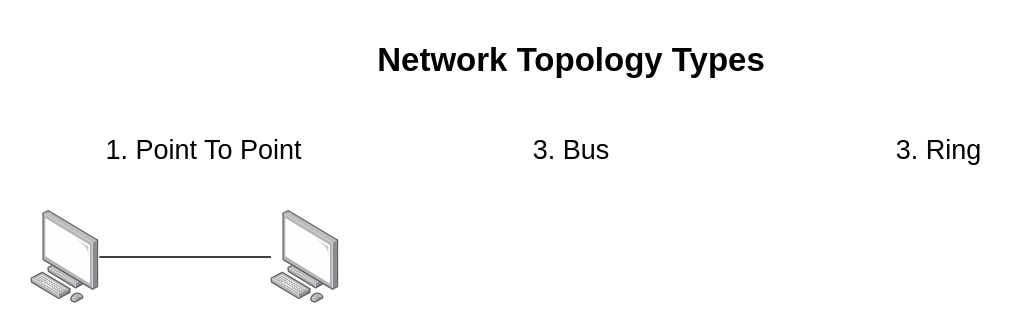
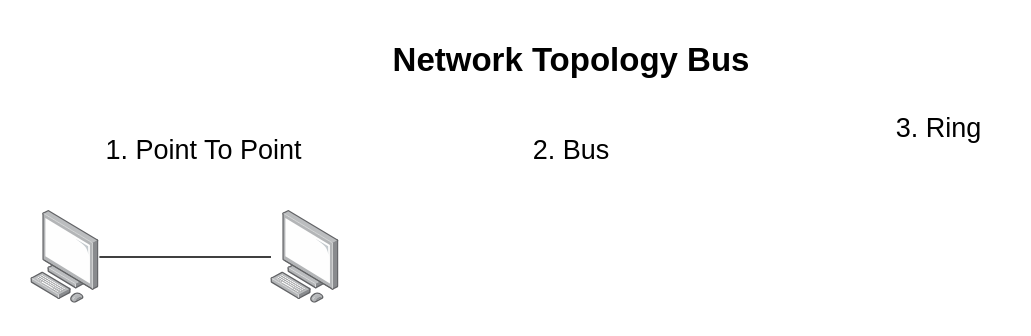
(572, 61) -> (572, 61)
(572, 151) -> (572, 151)
(938, 151) -> (938, 128)
